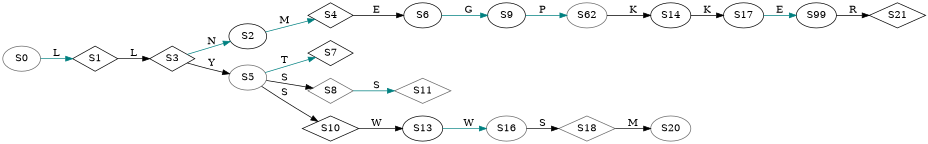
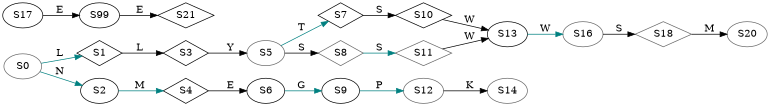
(853, 10) -> (140, 10)
(587, 15) -> (424, 91)
(671, 15) -> (507, 91)
(704, 15) -> none
(776, 15) -> (58, 15)
none -> (462, 44)
(205, 49) -> (58, 77)
(286, 102) -> (375, 15)
